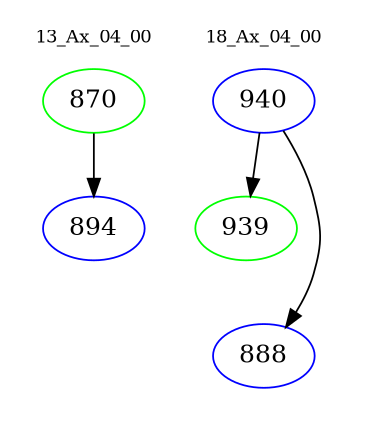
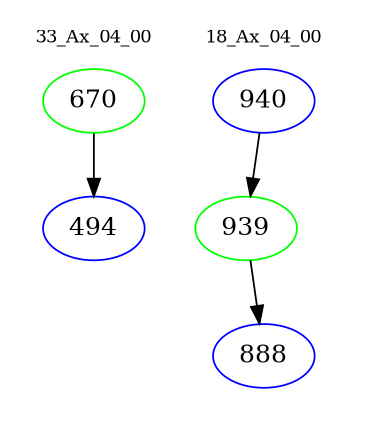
(94, 38) -> (94, 38)
(94, 101) -> (94, 101)
(319, 220) -> (254, 283)
(94, 228) -> (94, 228)
